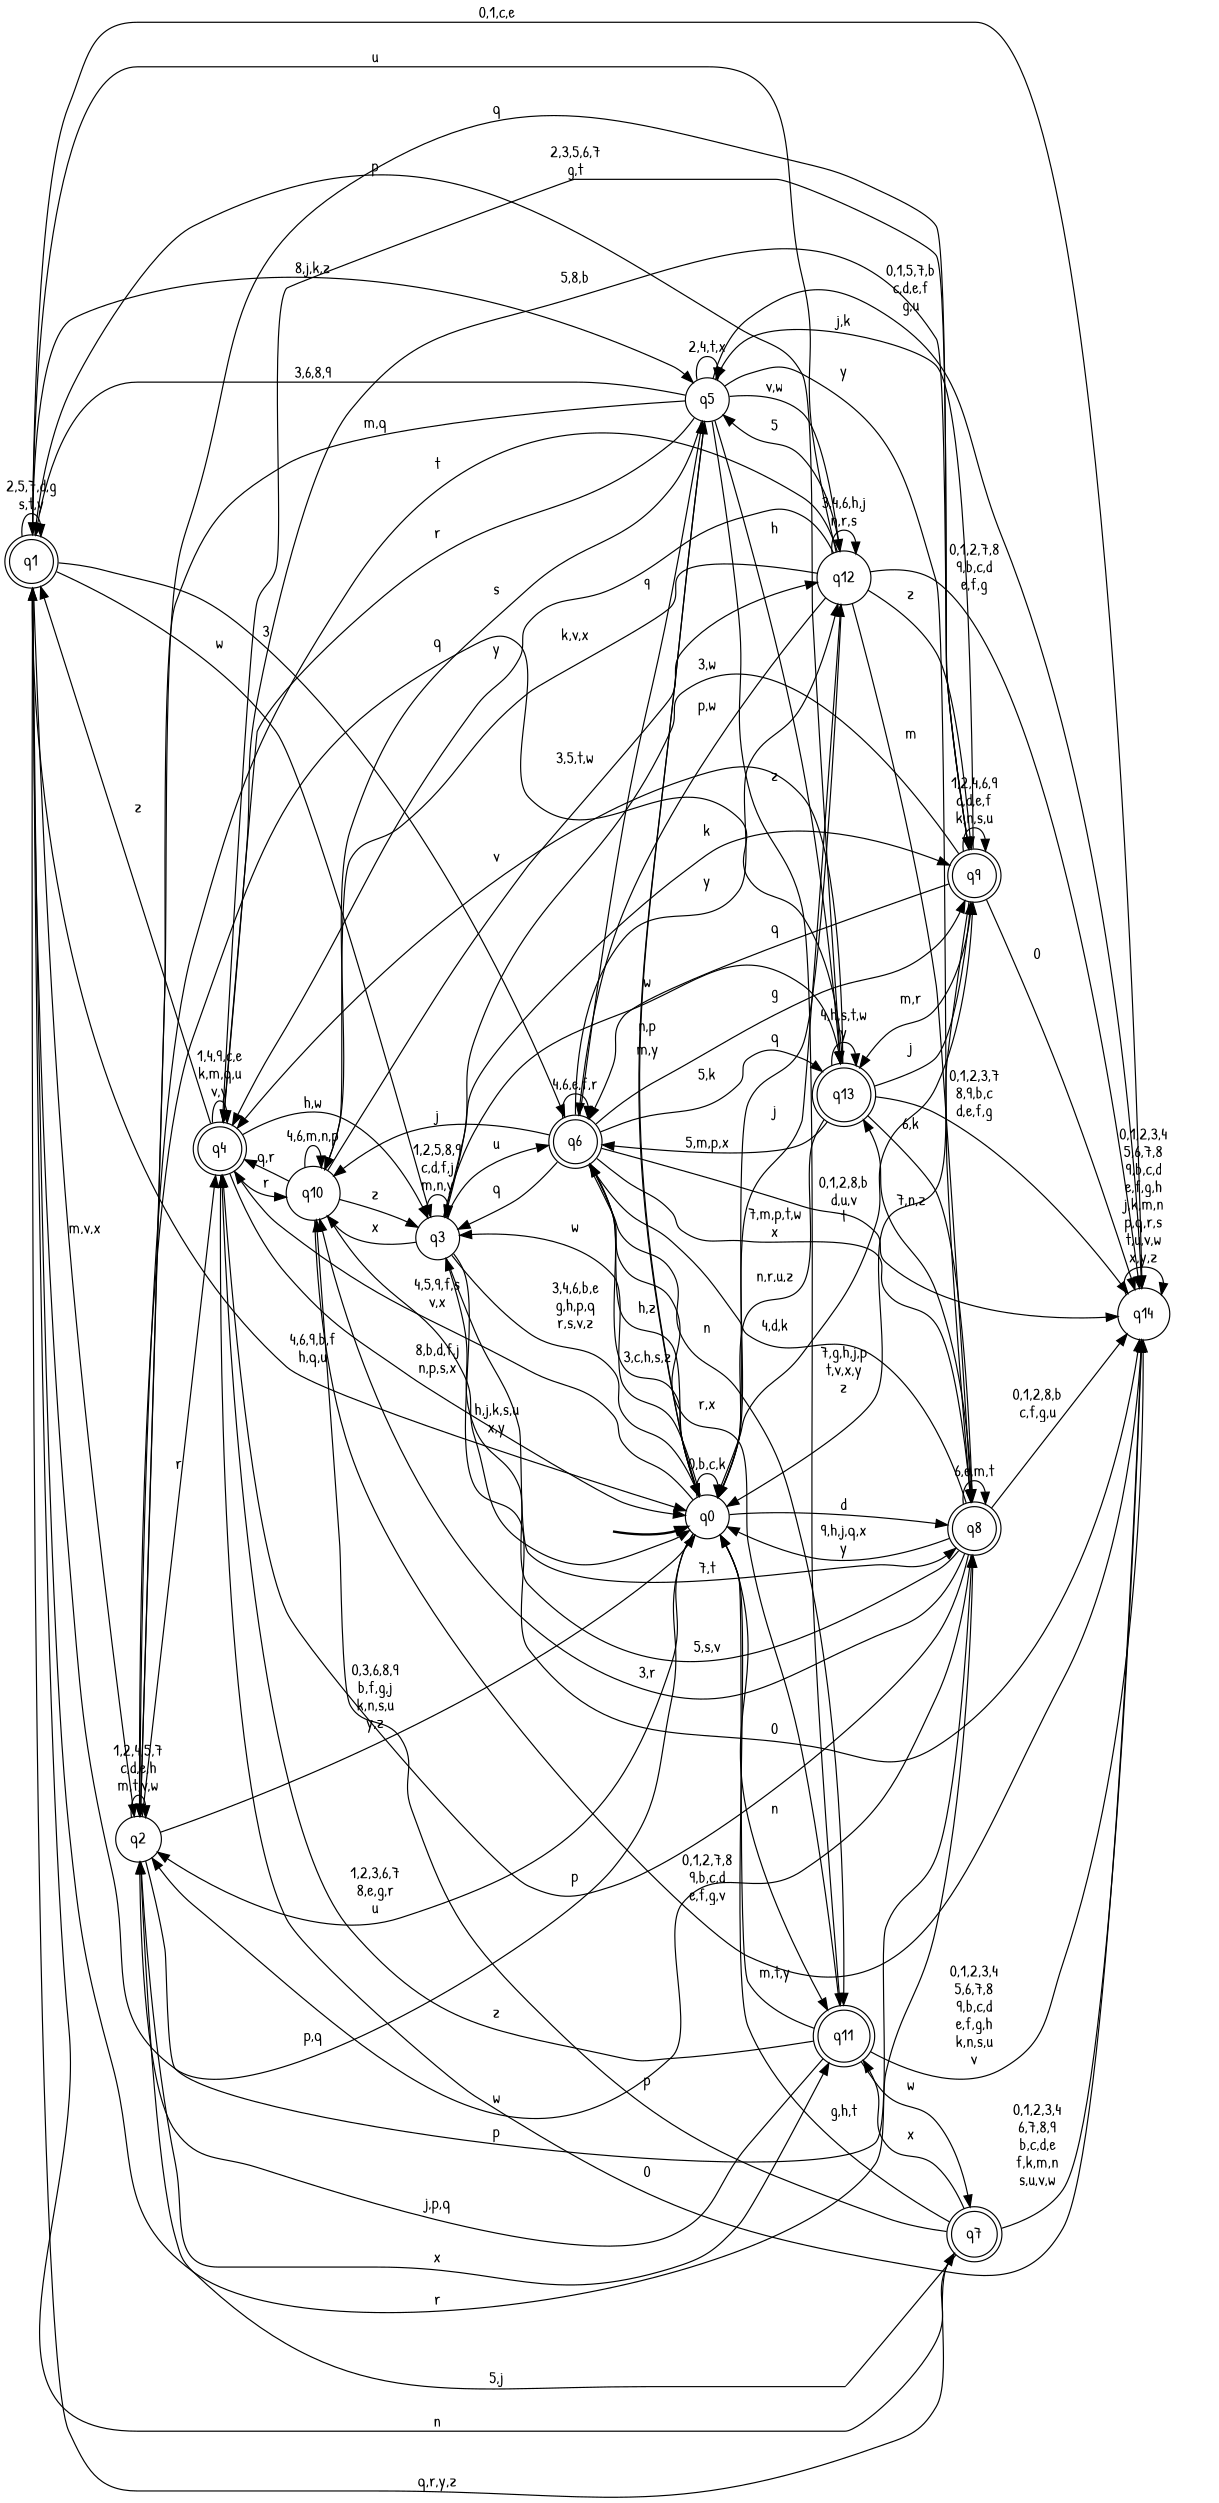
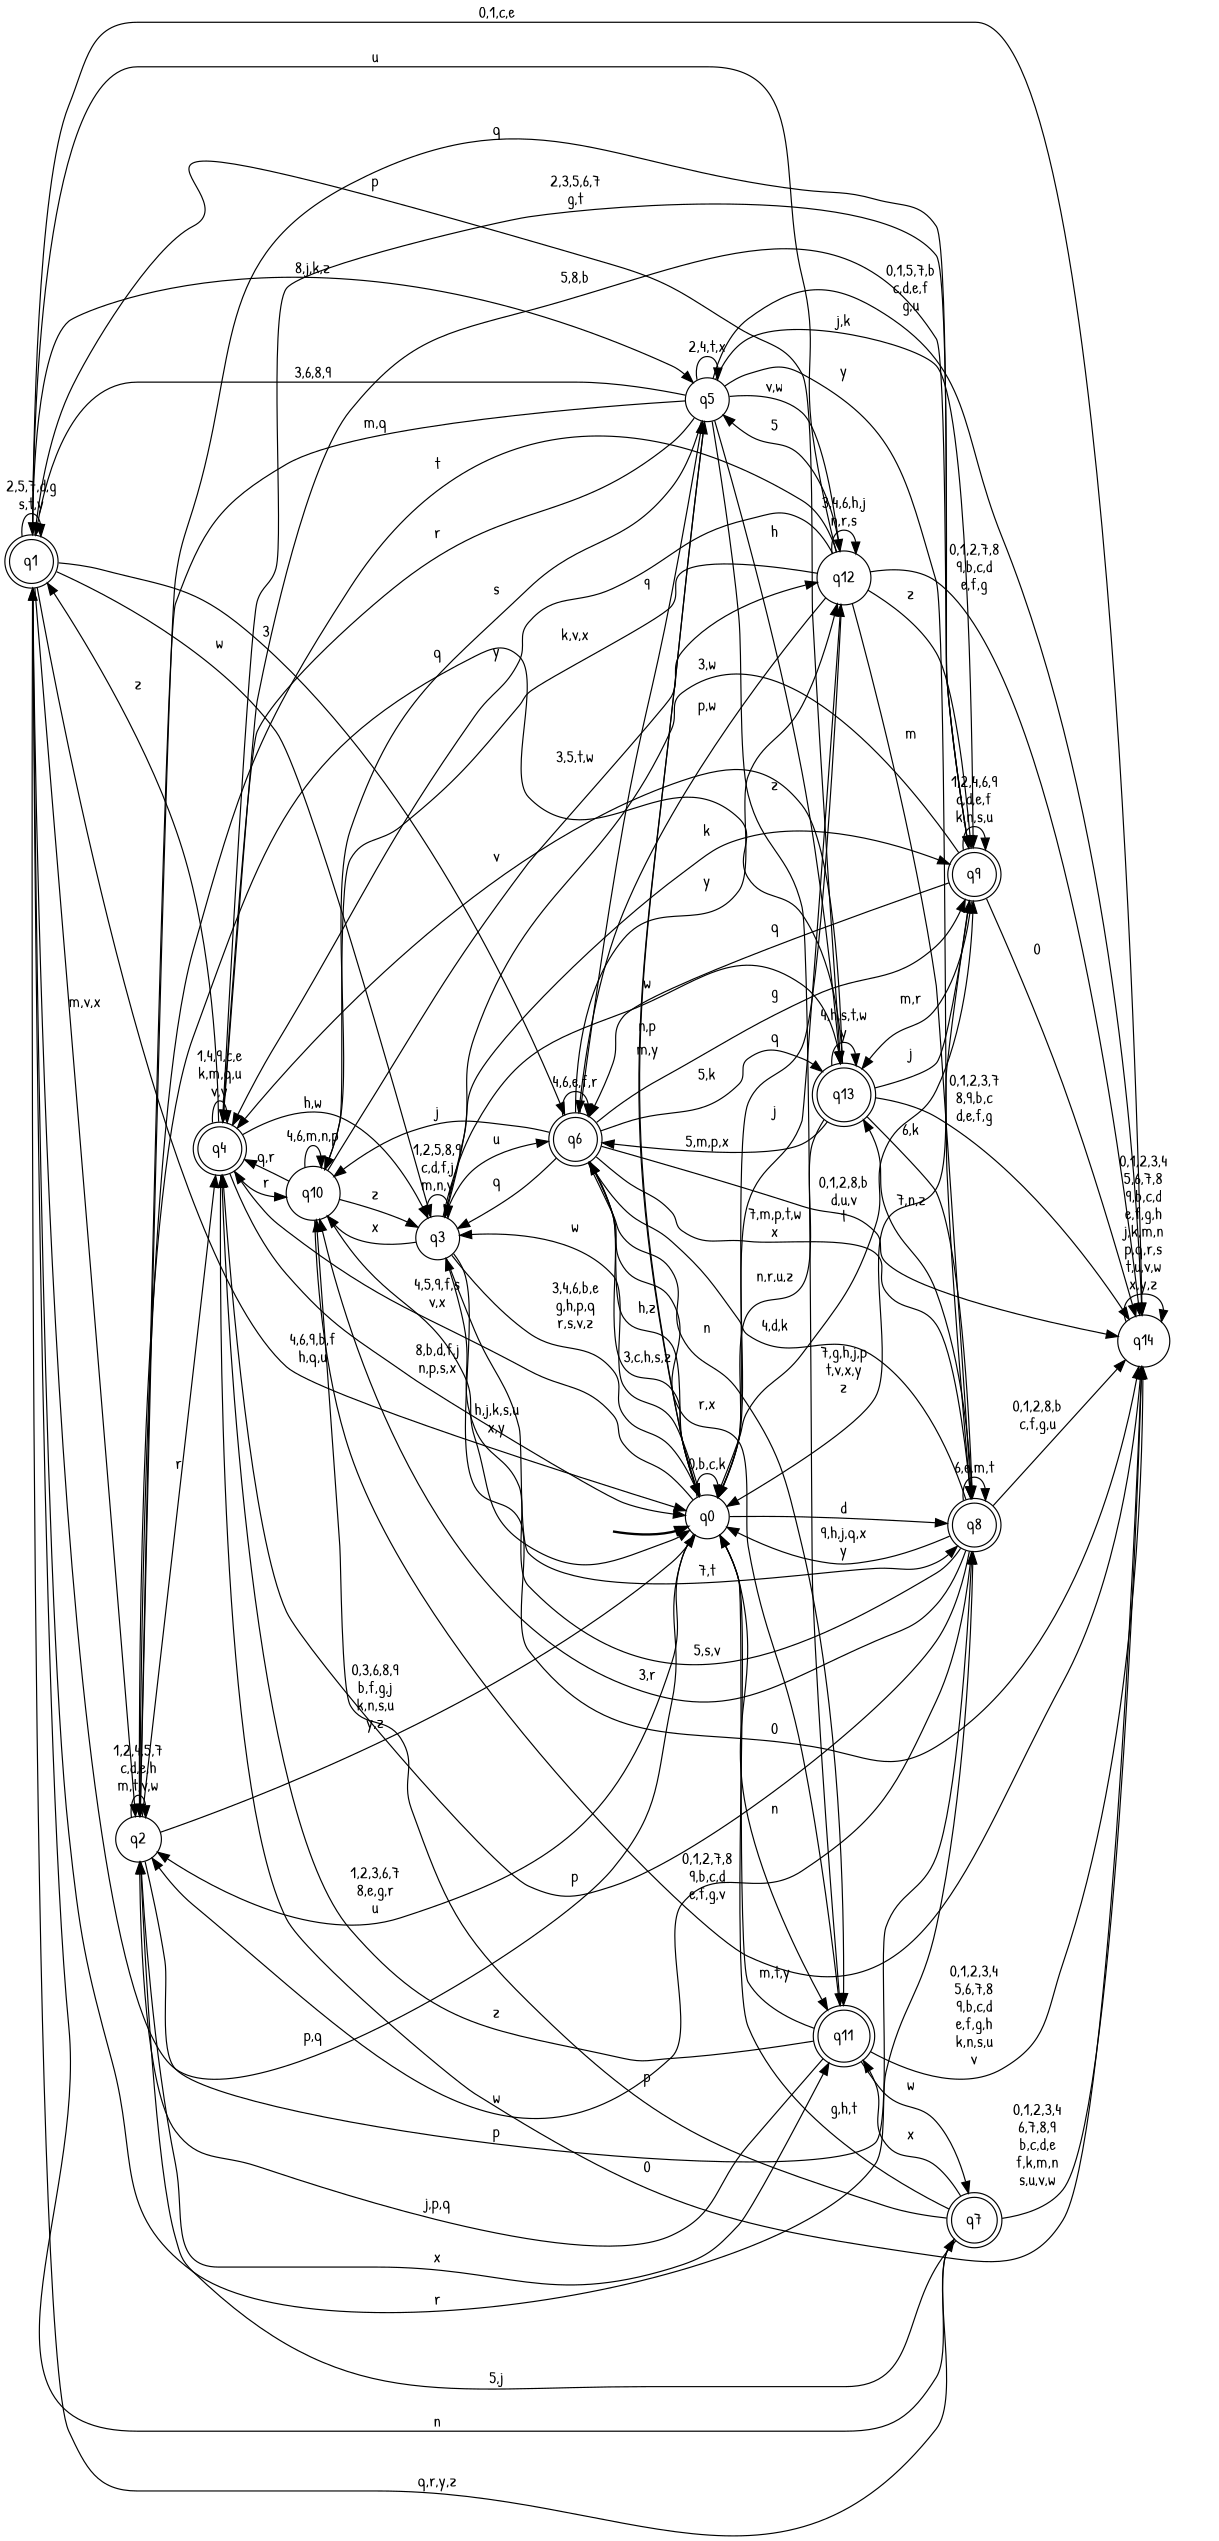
(960, 488) -> (959, 475)
